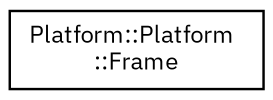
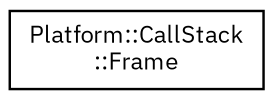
(137, 50) -> (137, 50)
